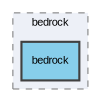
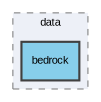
(50, 23) -> (50, 23)
